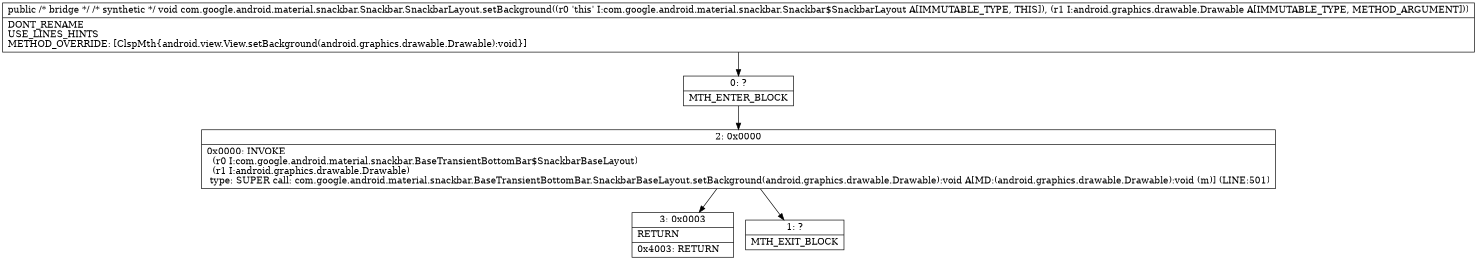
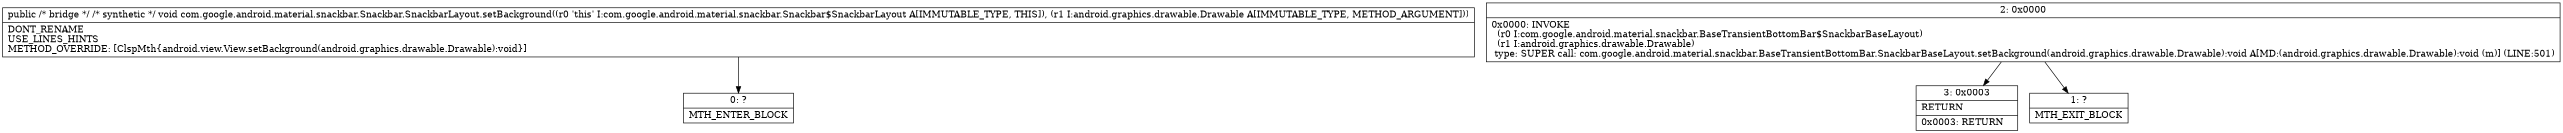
(738, 115) -> none
(683, 250) -> (1967, 123)
